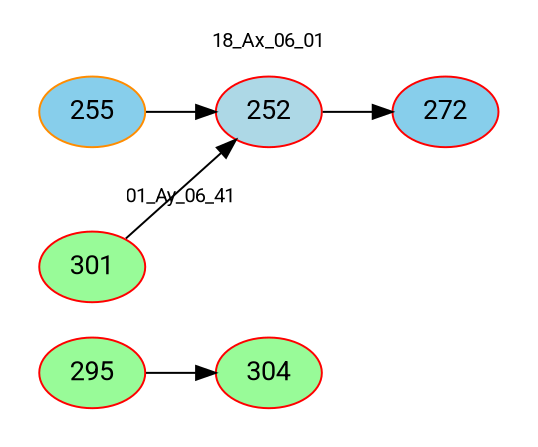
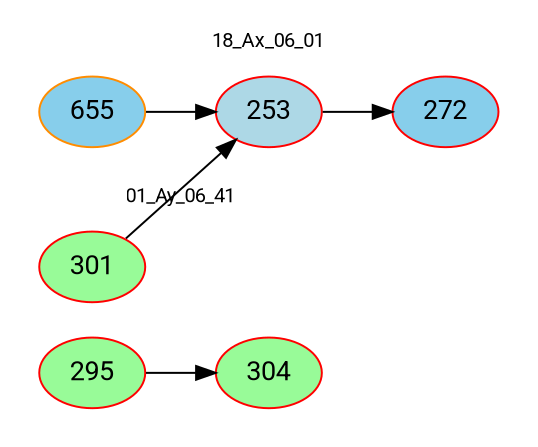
(92, 112) -> (92, 112)
(269, 112) -> (269, 112)
